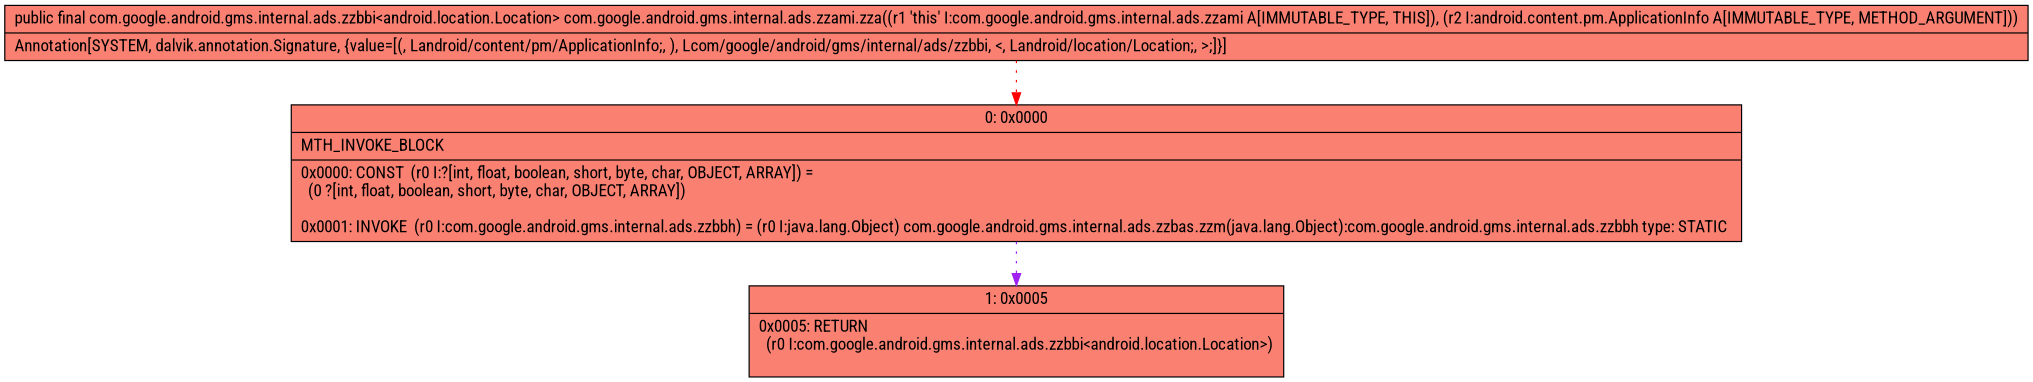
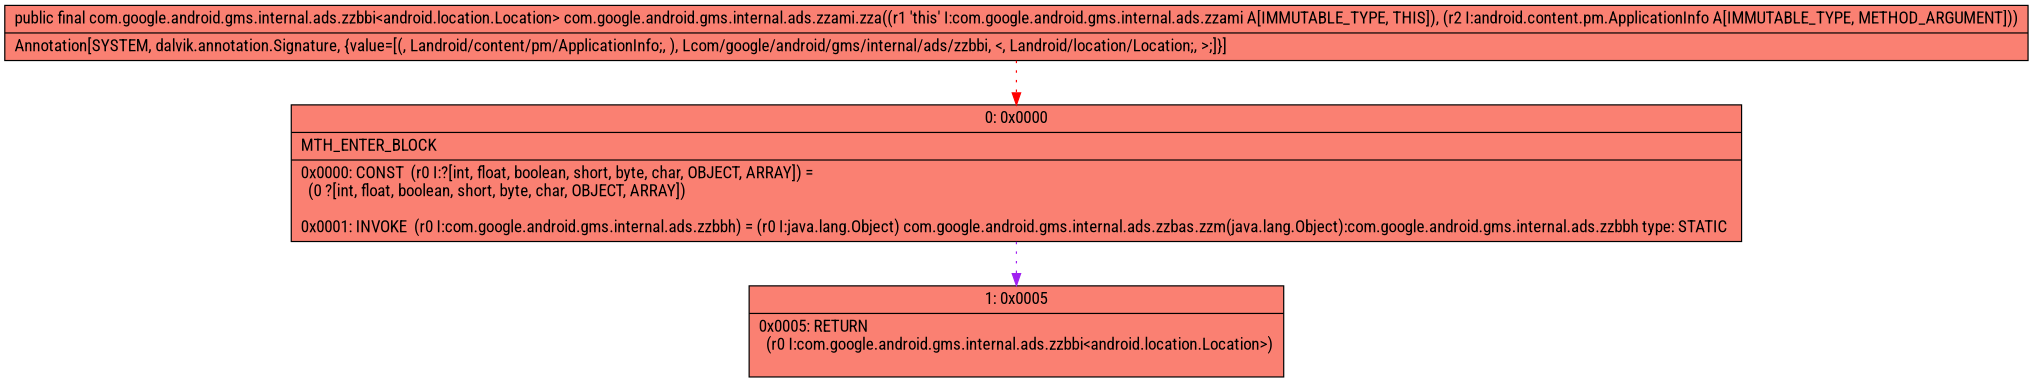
(373, 146) -> (369, 146)
